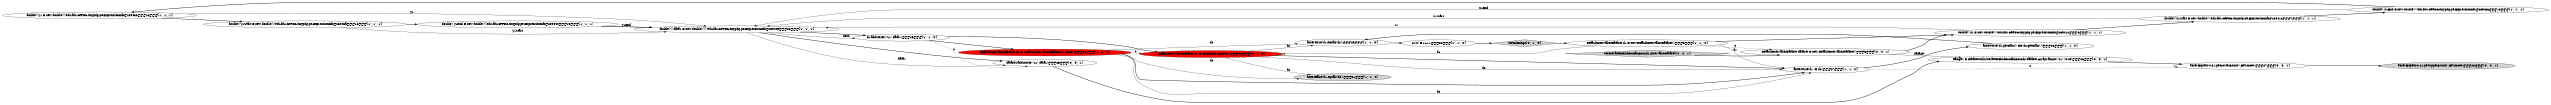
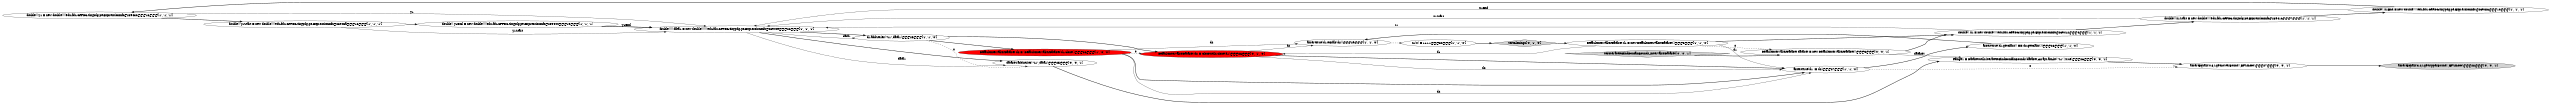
(1395, 43) -> (1395, 43)
(1342, 77) -> none
